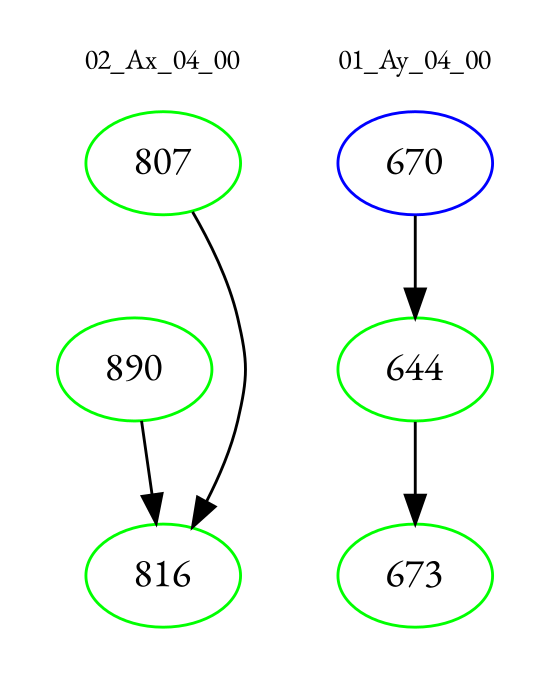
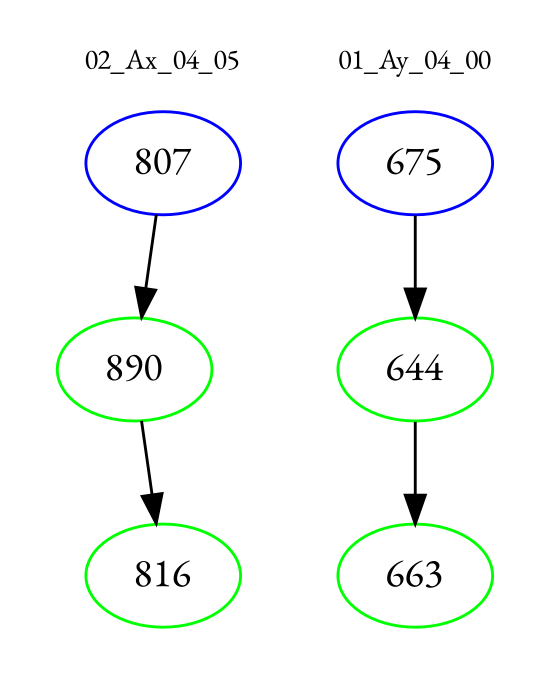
(163, 62) -> (163, 62)
(163, 163) -> (163, 163)
(415, 163) -> (415, 163)
(245, 355) -> (151, 251)
(415, 576) -> (415, 576)
